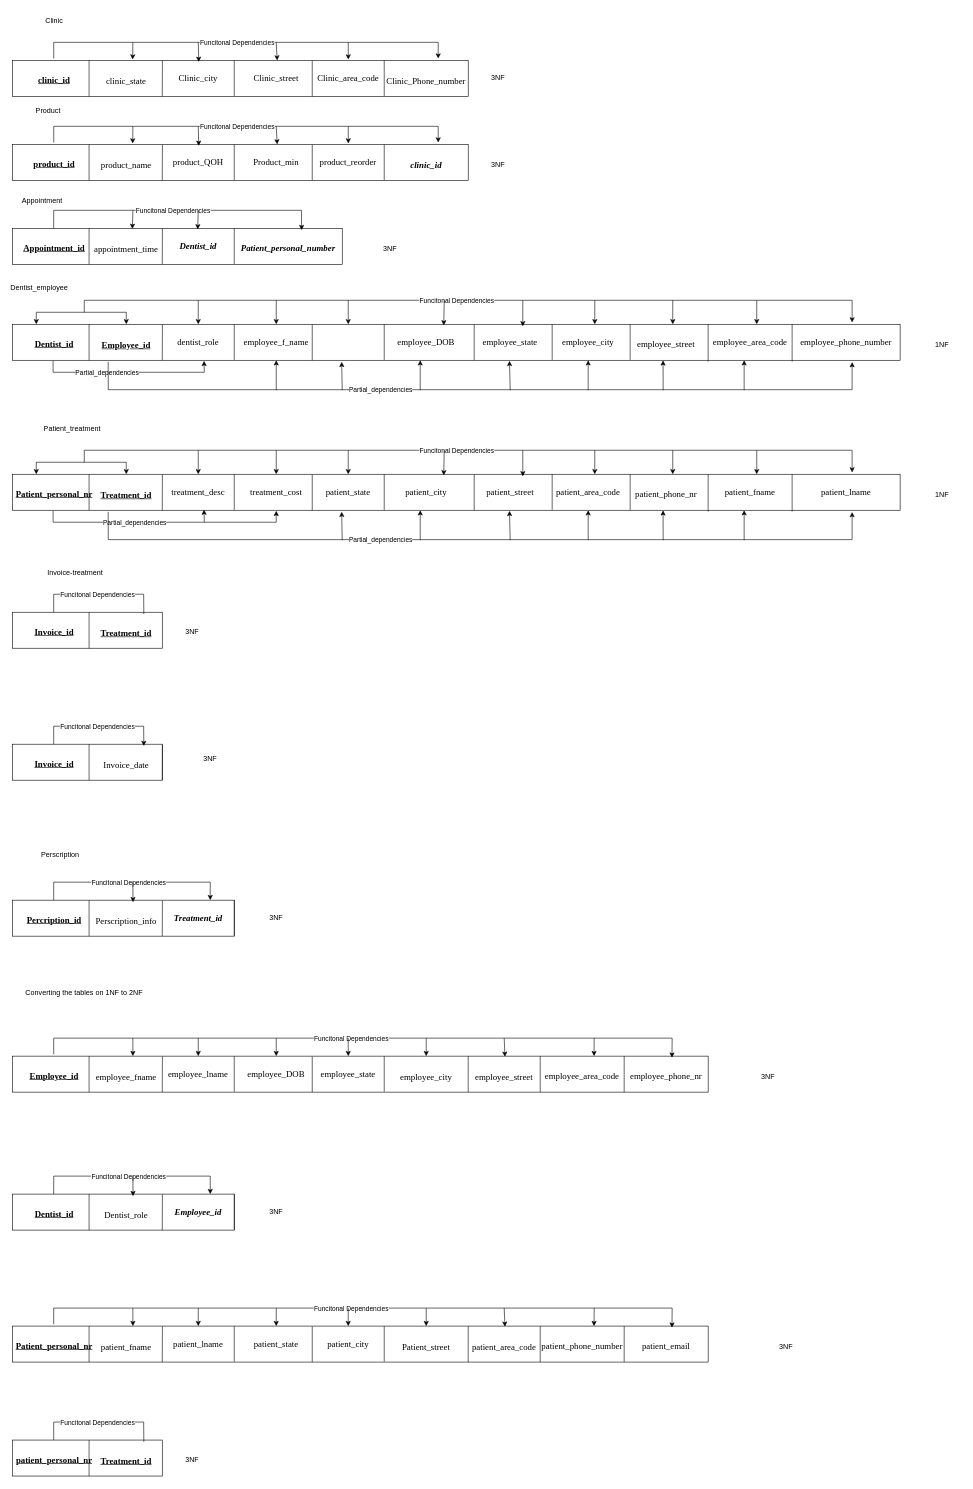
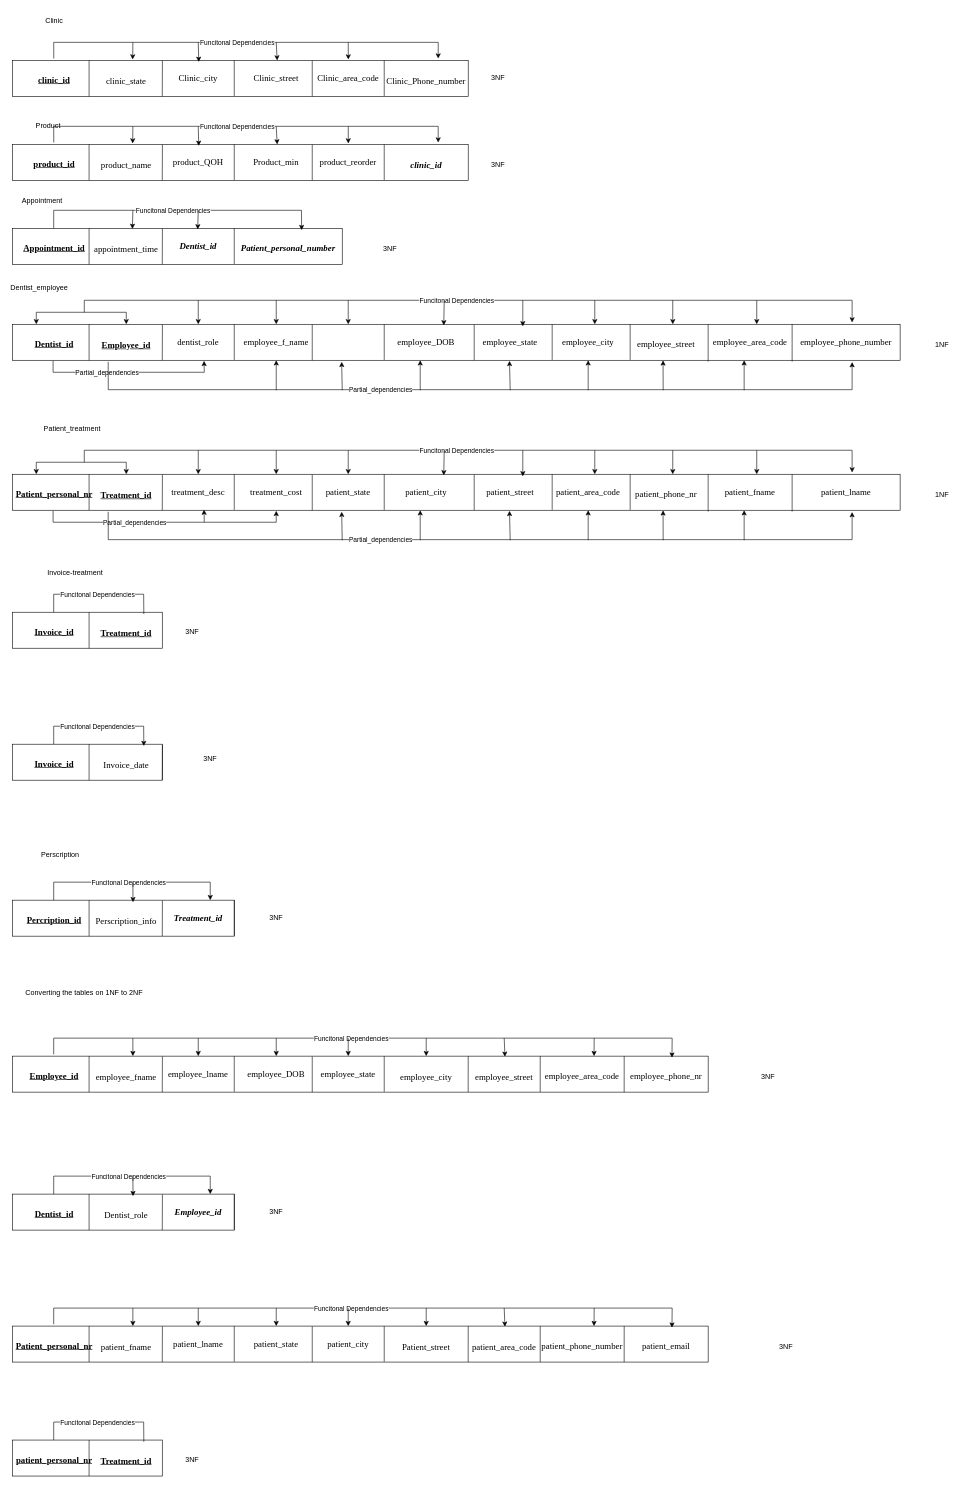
(48, 111) -> (48, 126)
